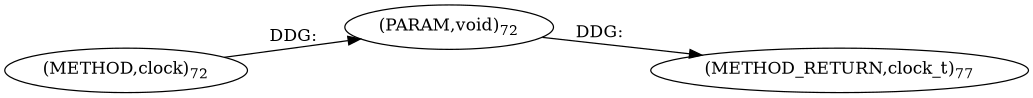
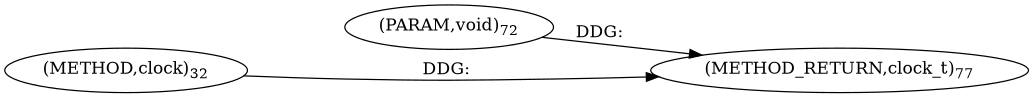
(286, 49) -> (445, 80)
(200, 69) -> (200, 69)
